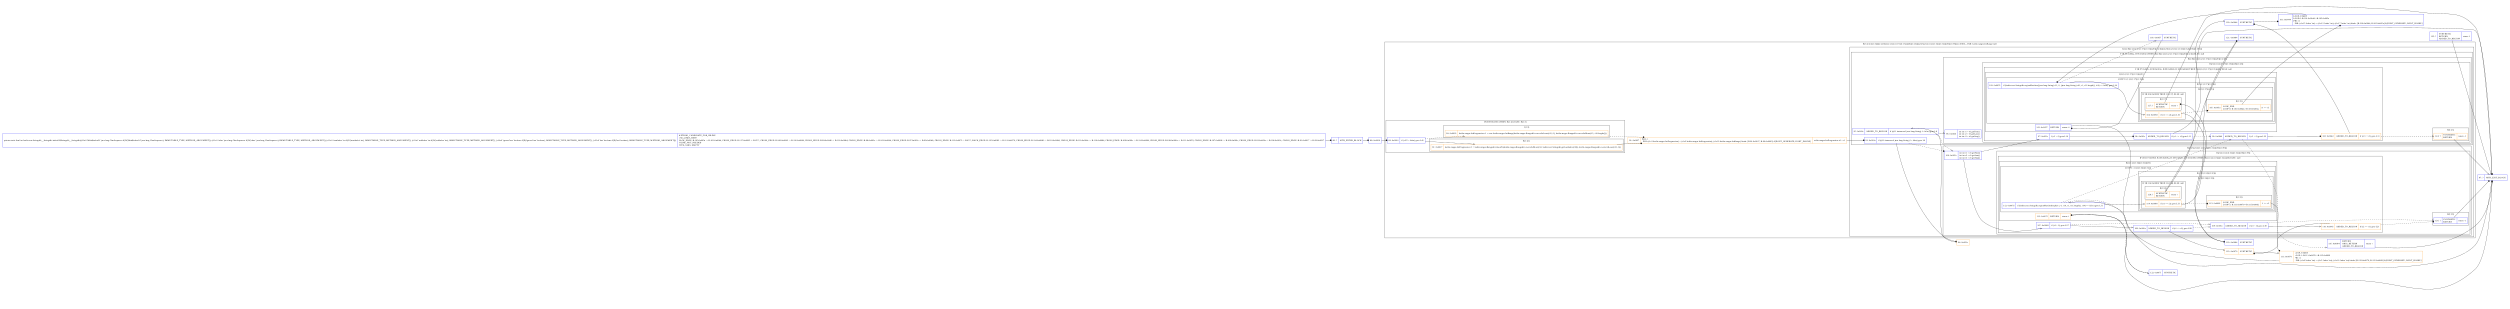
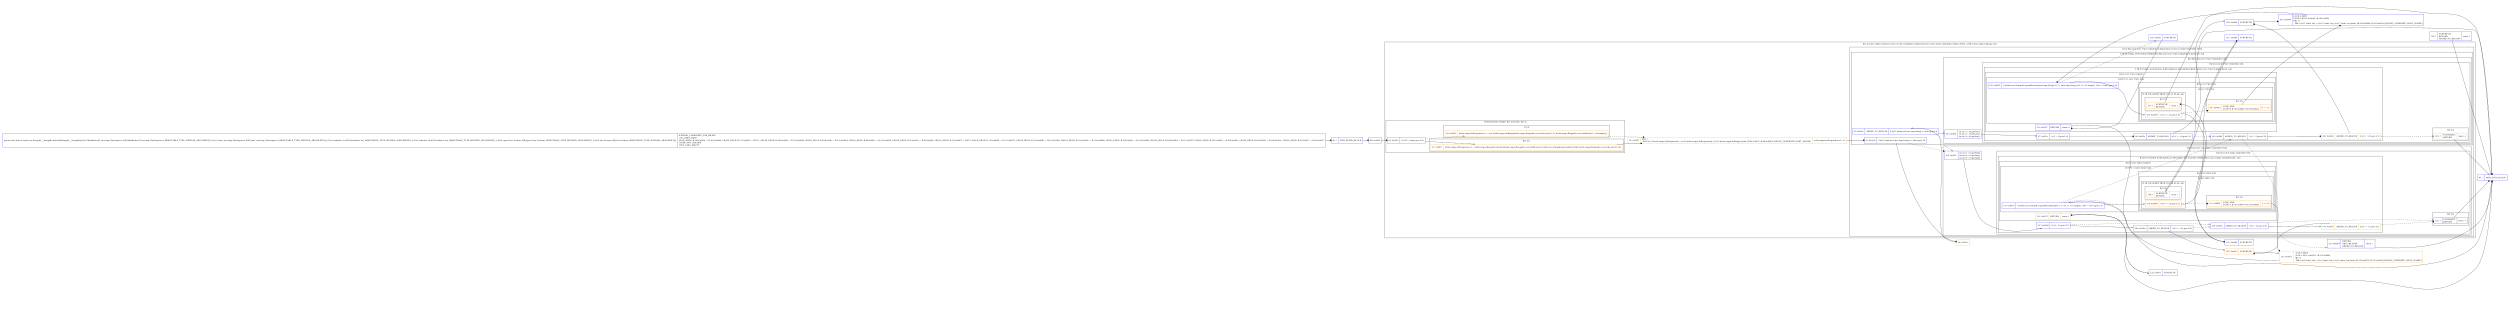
(2003, 147) -> (2008, 135)
